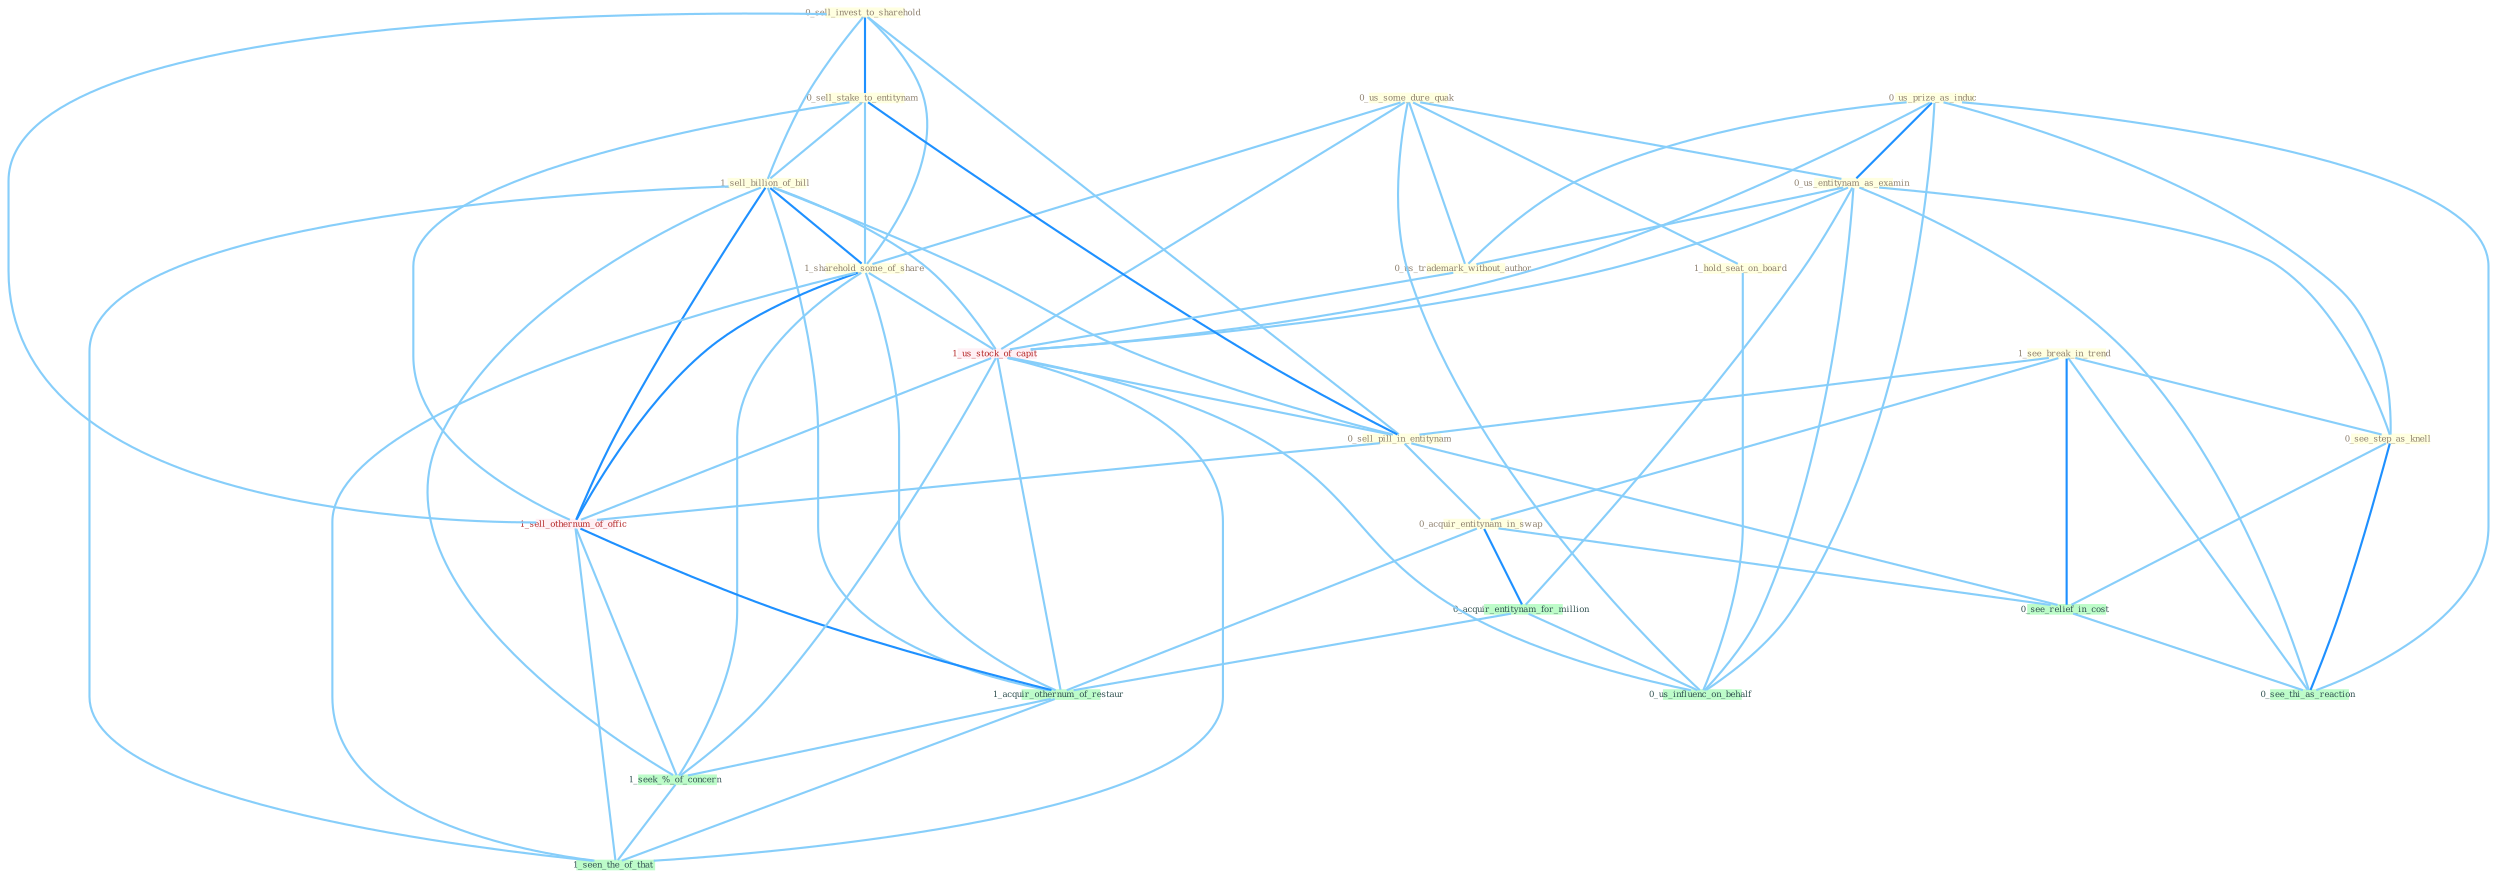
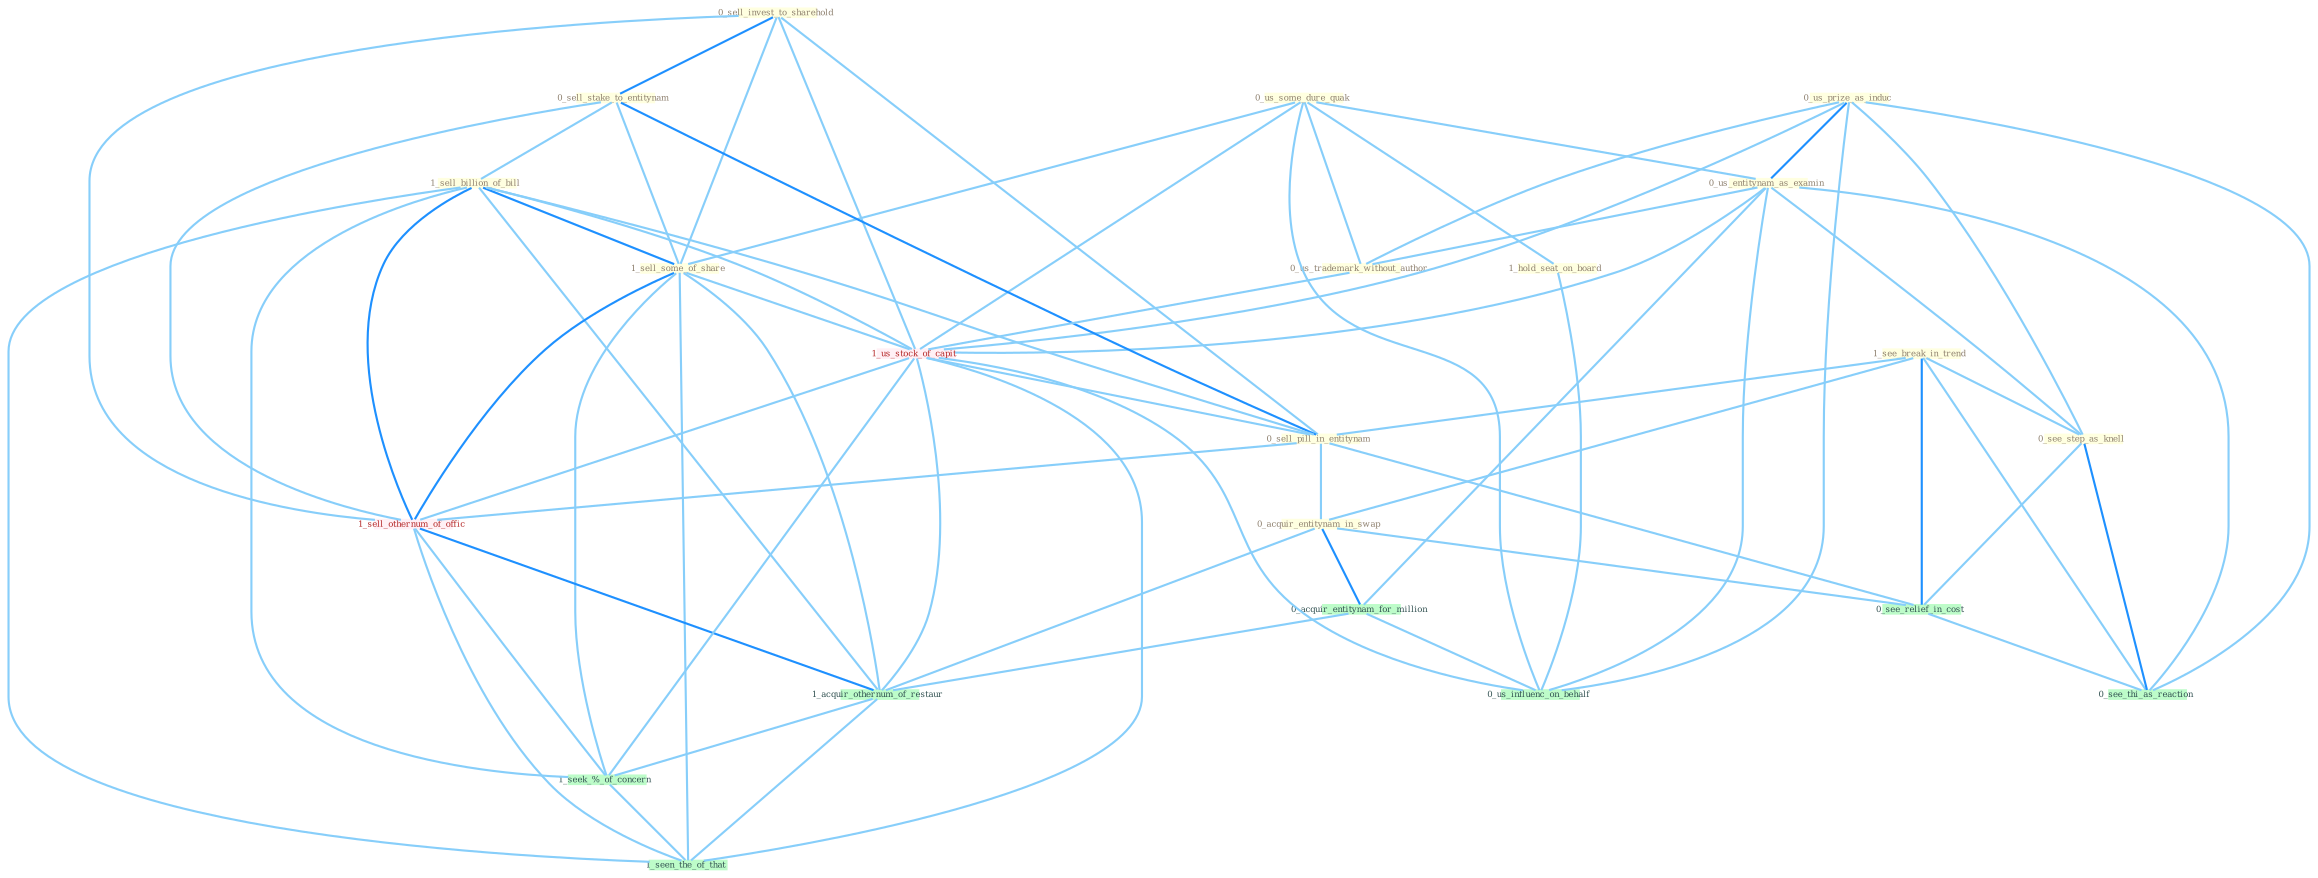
(808, 93) -> (847, 183)
(865, 268) -> (680, 268)
